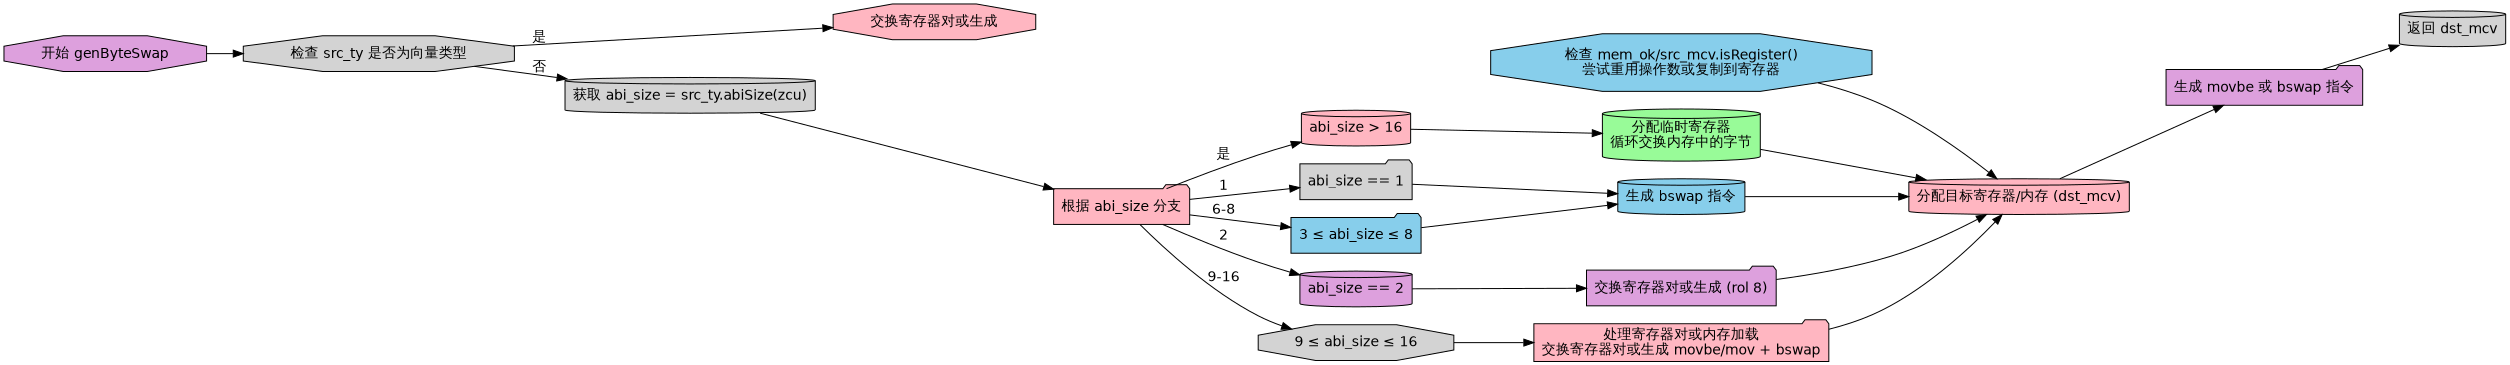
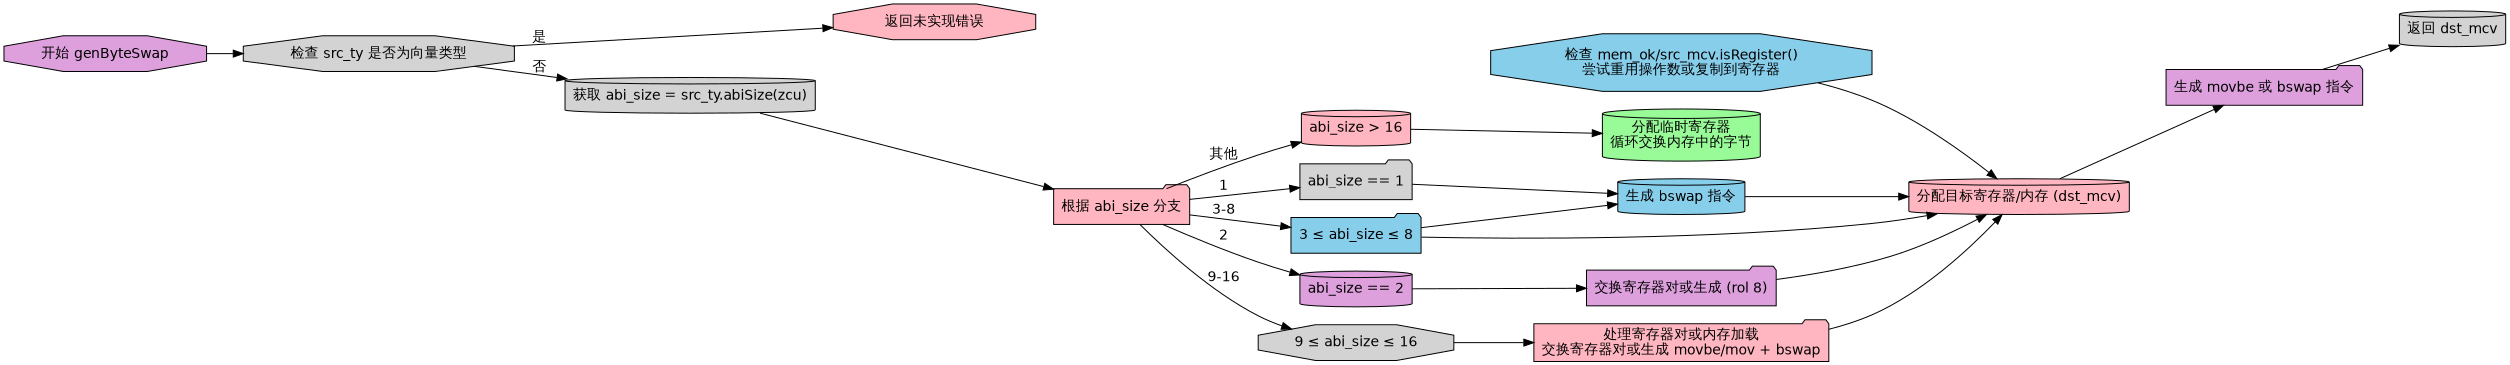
(934, 22) -> (934, 22)
(1224, 154) -> (1224, 154)
(1838, 164) -> (1675, 236)
(1224, 210) -> (1224, 210)
